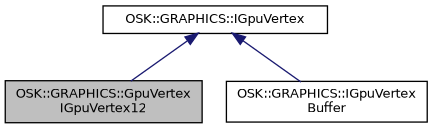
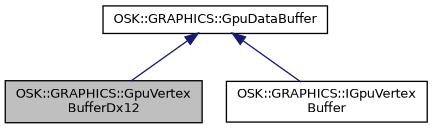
(215, 20) -> (215, 20)
(104, 102) -> (104, 102)
